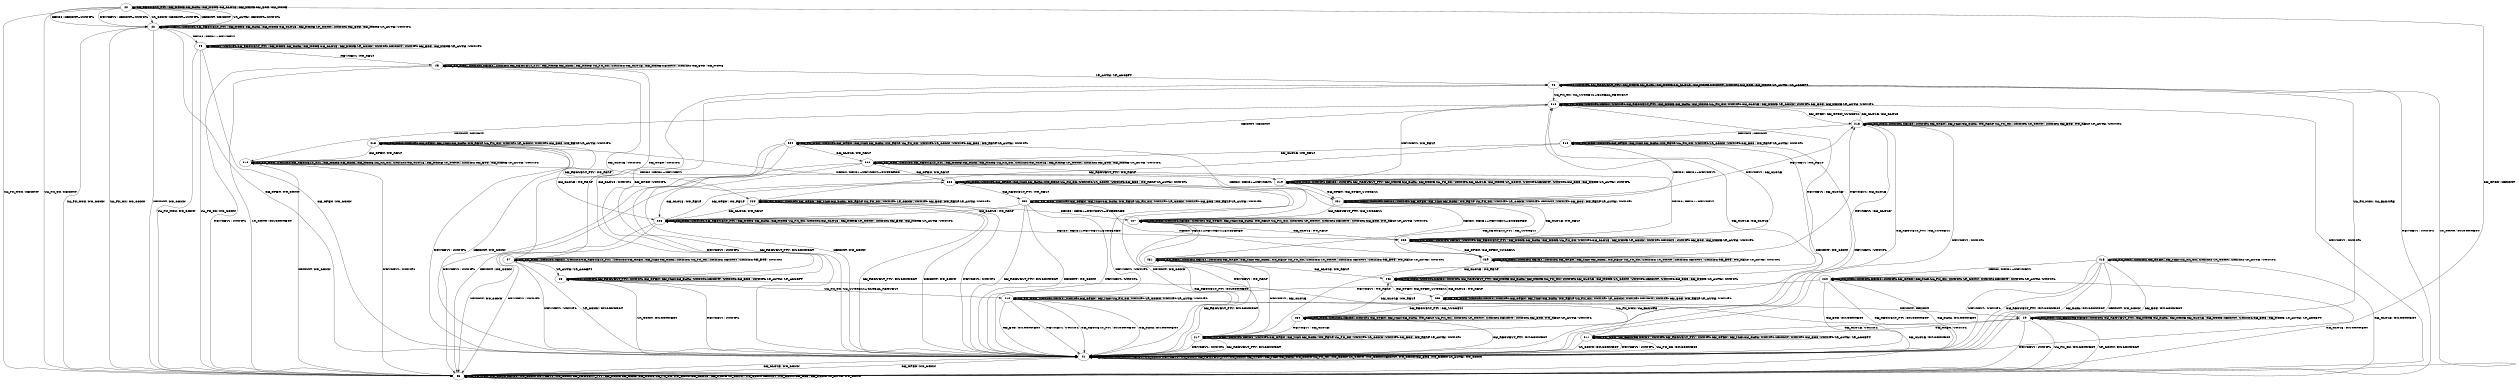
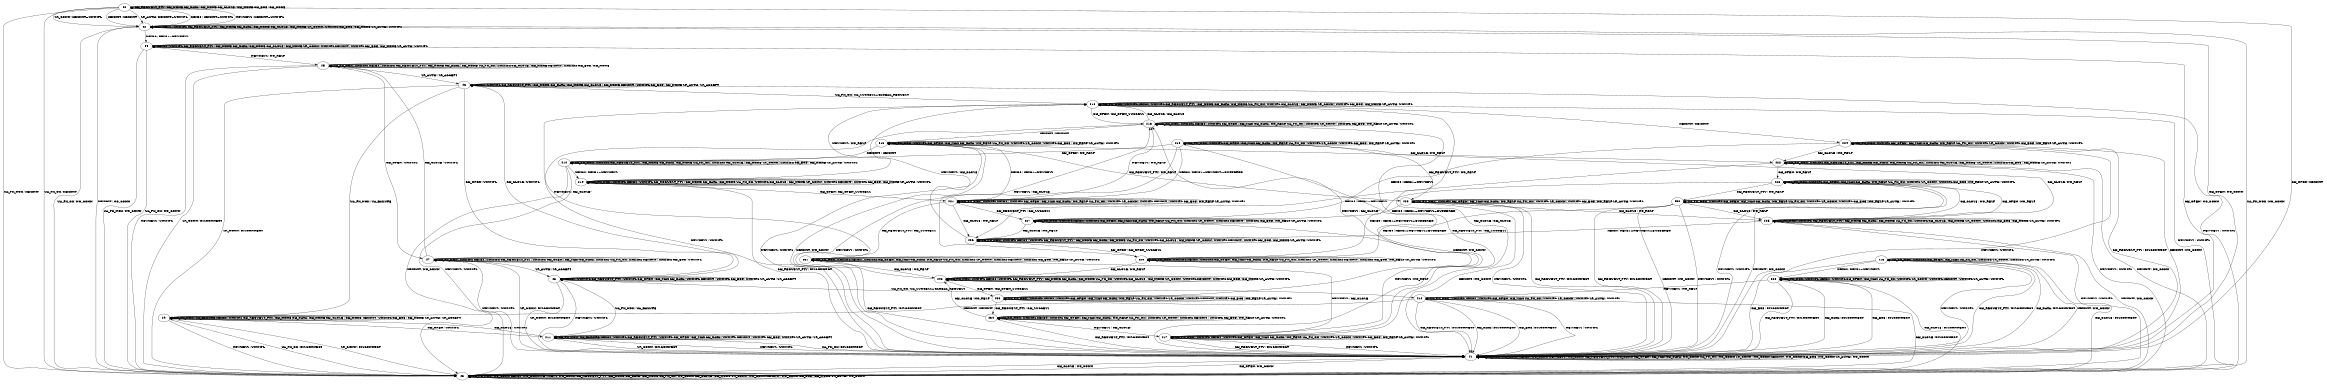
(899, 115) -> (726, 161)
(1190, 282) -> (873, 349)
(1428, 283) -> none
